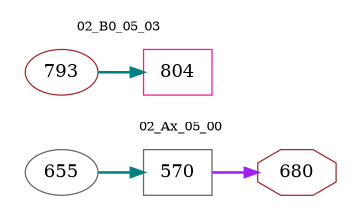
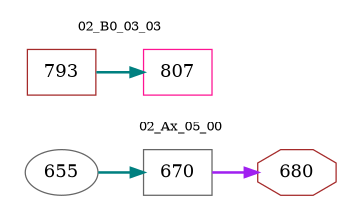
(119, 27) -> (120, 27)
(62, 72) -> (62, 72)
(178, 72) -> (178, 72)
(178, 172) -> (178, 172)
